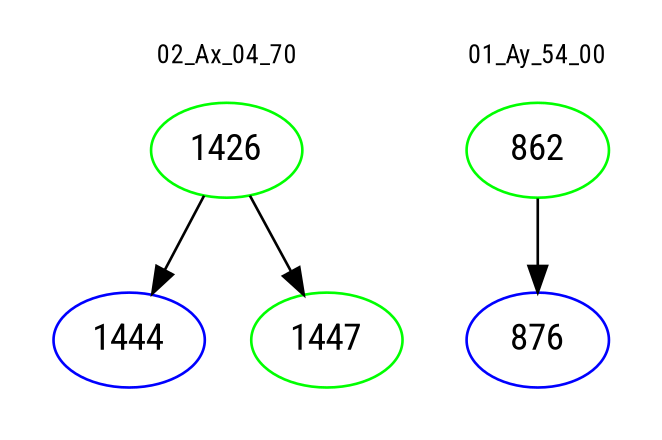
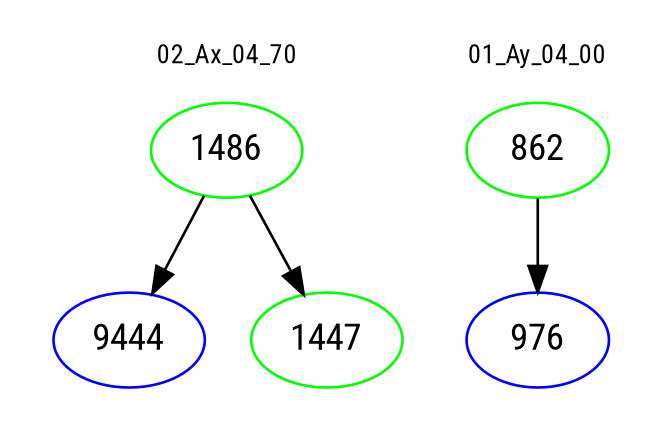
(538, 57) -> (538, 57)
(227, 150) -> (227, 150)
(129, 340) -> (129, 340)
(538, 340) -> (538, 340)
